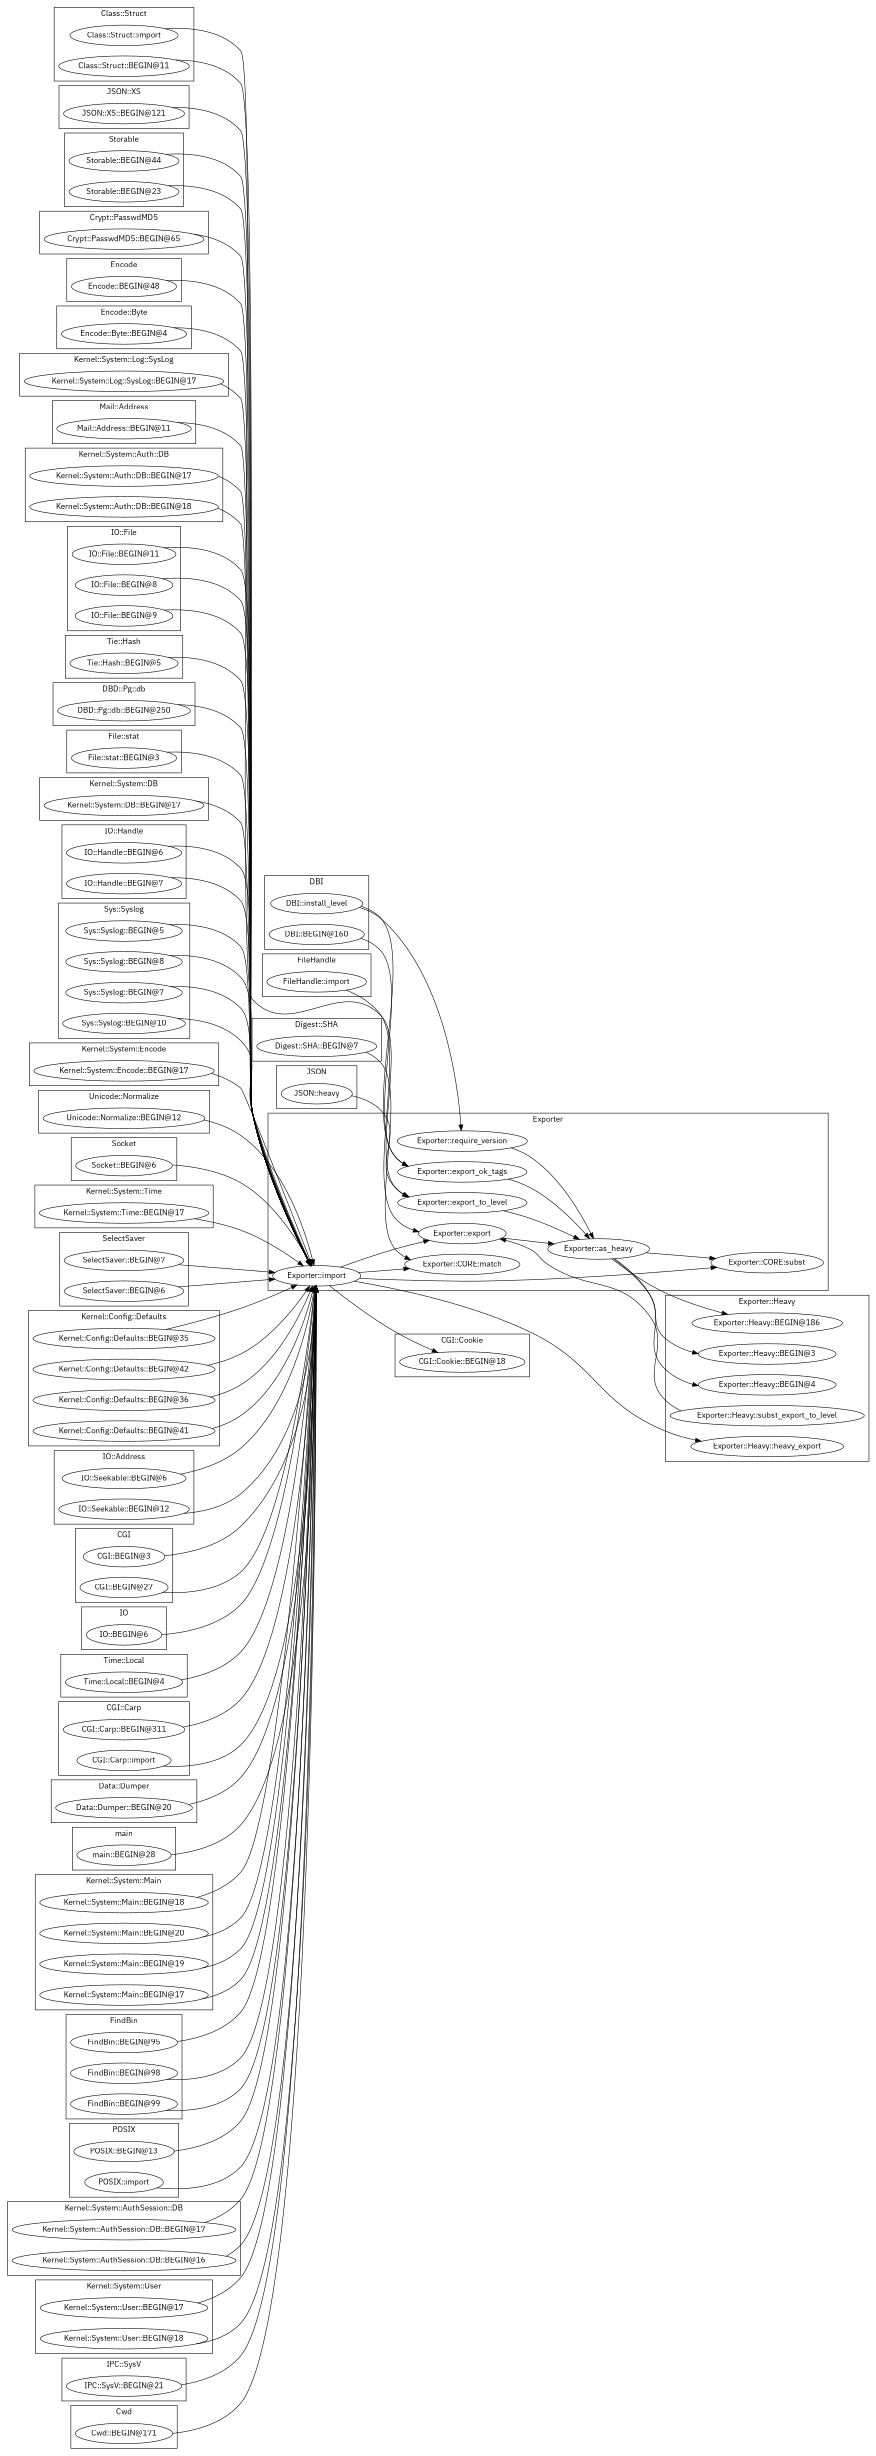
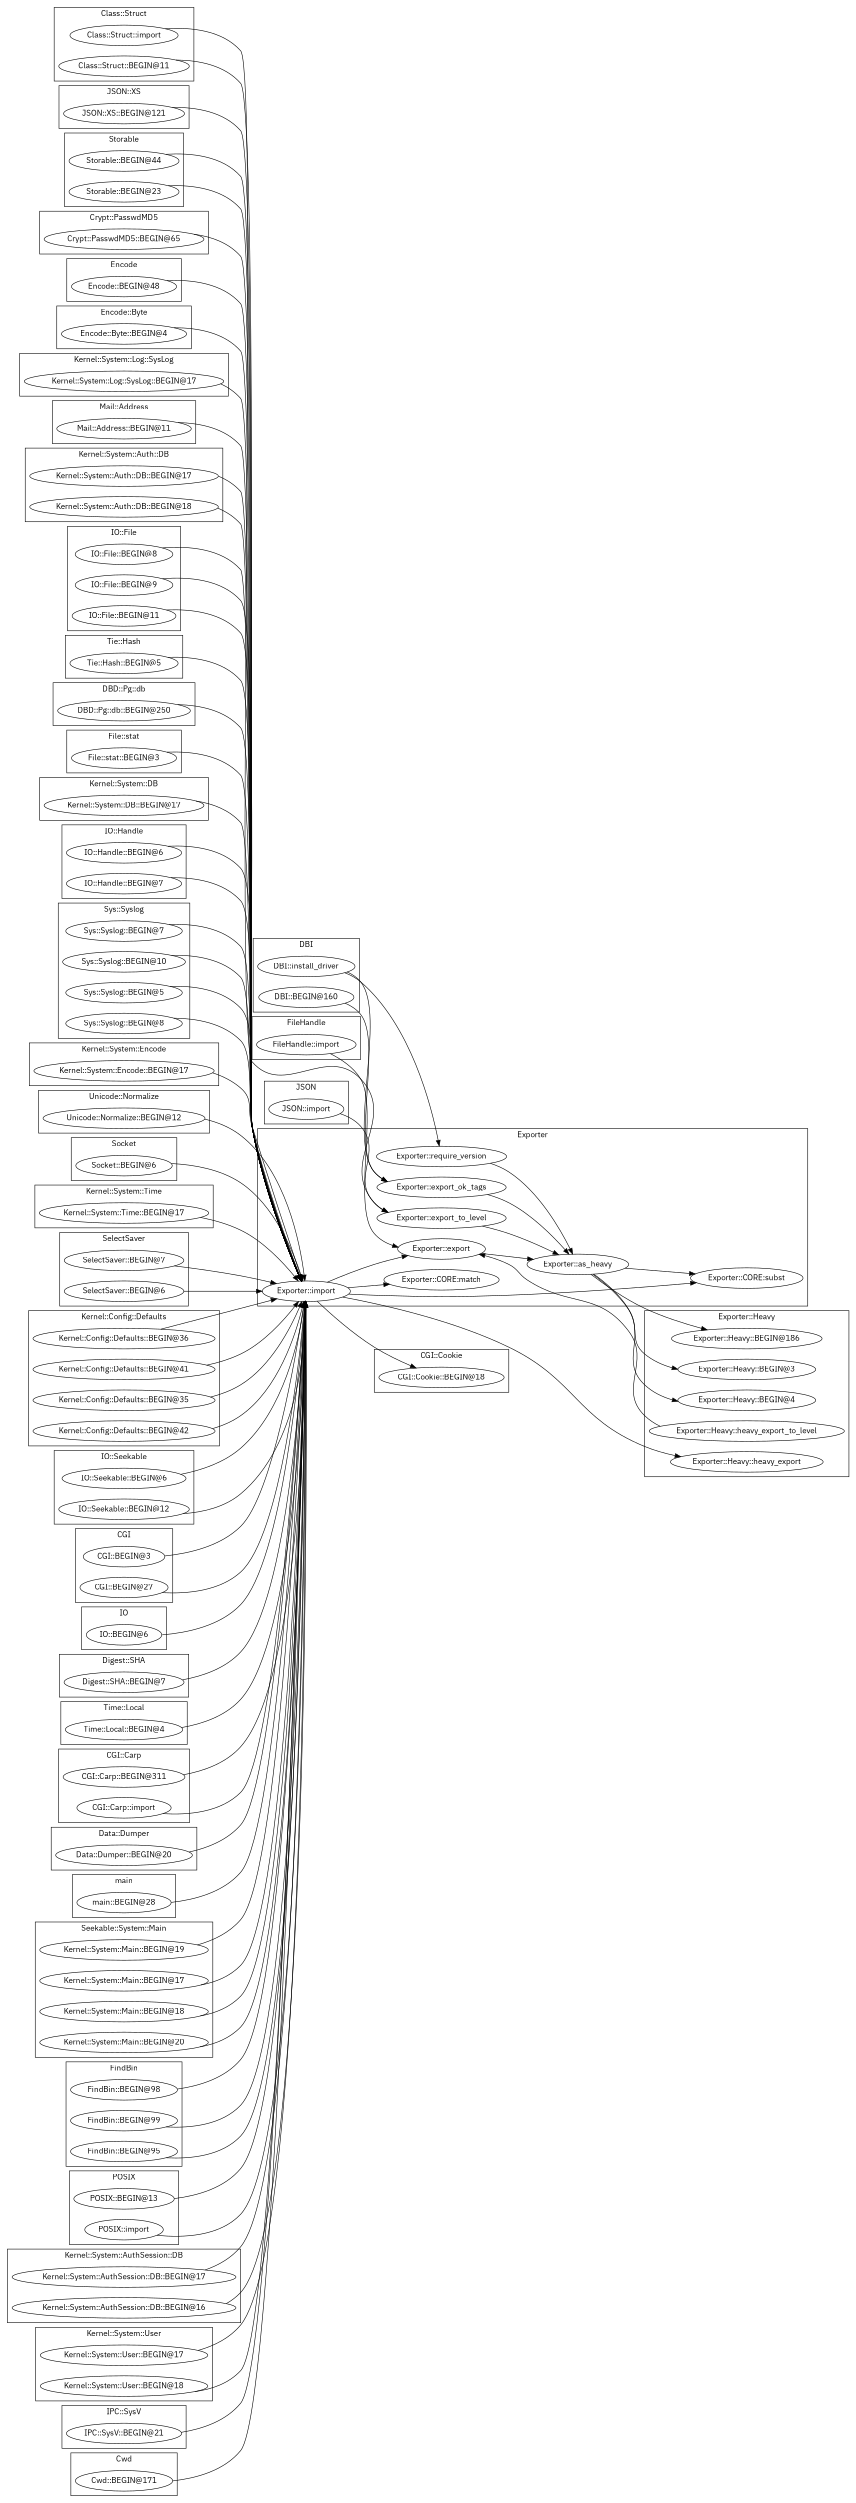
(317, 904) -> (306, 966)
(317, 1094) -> (306, 1109)
(385, 1208) -> (285, 1516)
(767, 1416) -> (747, 1431)
(124, 1457) -> (124, 1457)
(124, 1881) -> (124, 1929)
